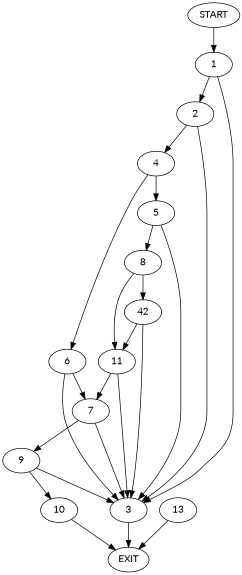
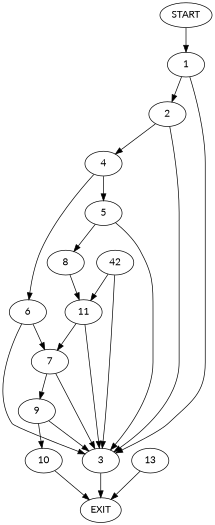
(143, 284) -> none
